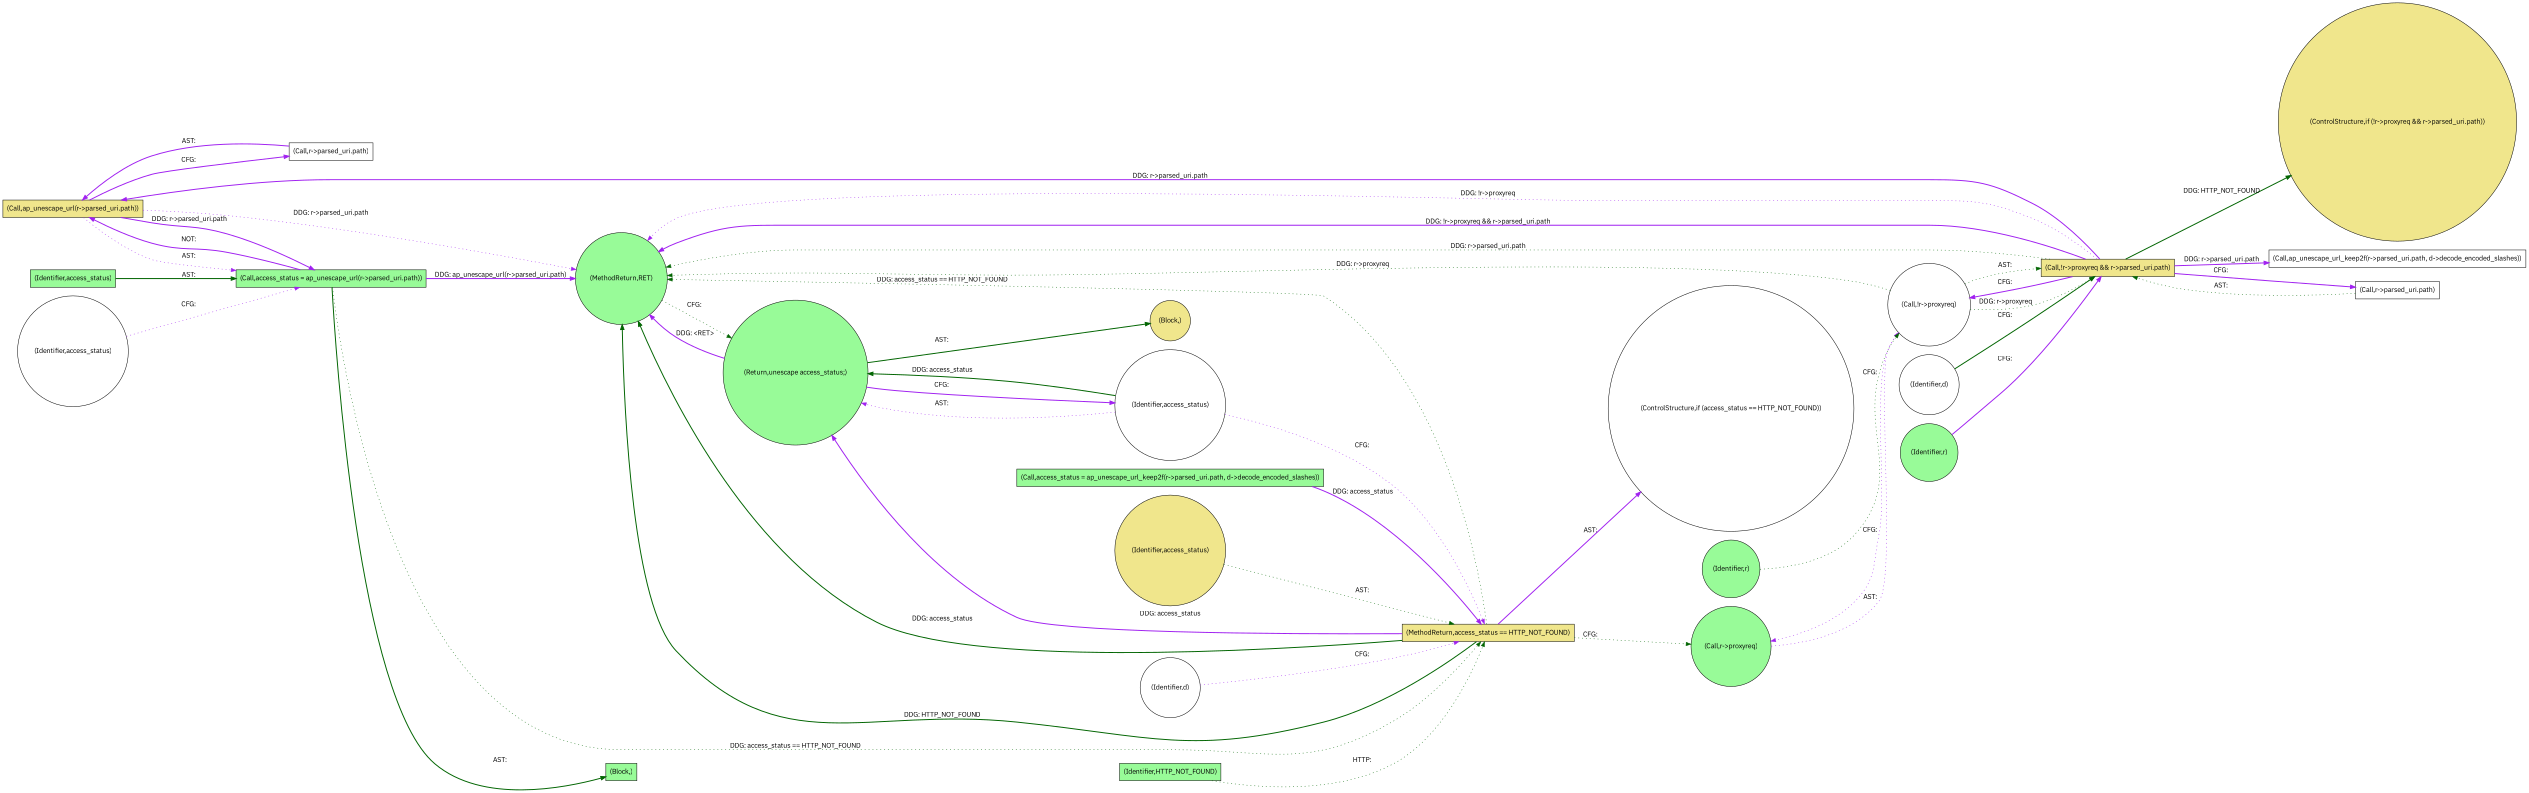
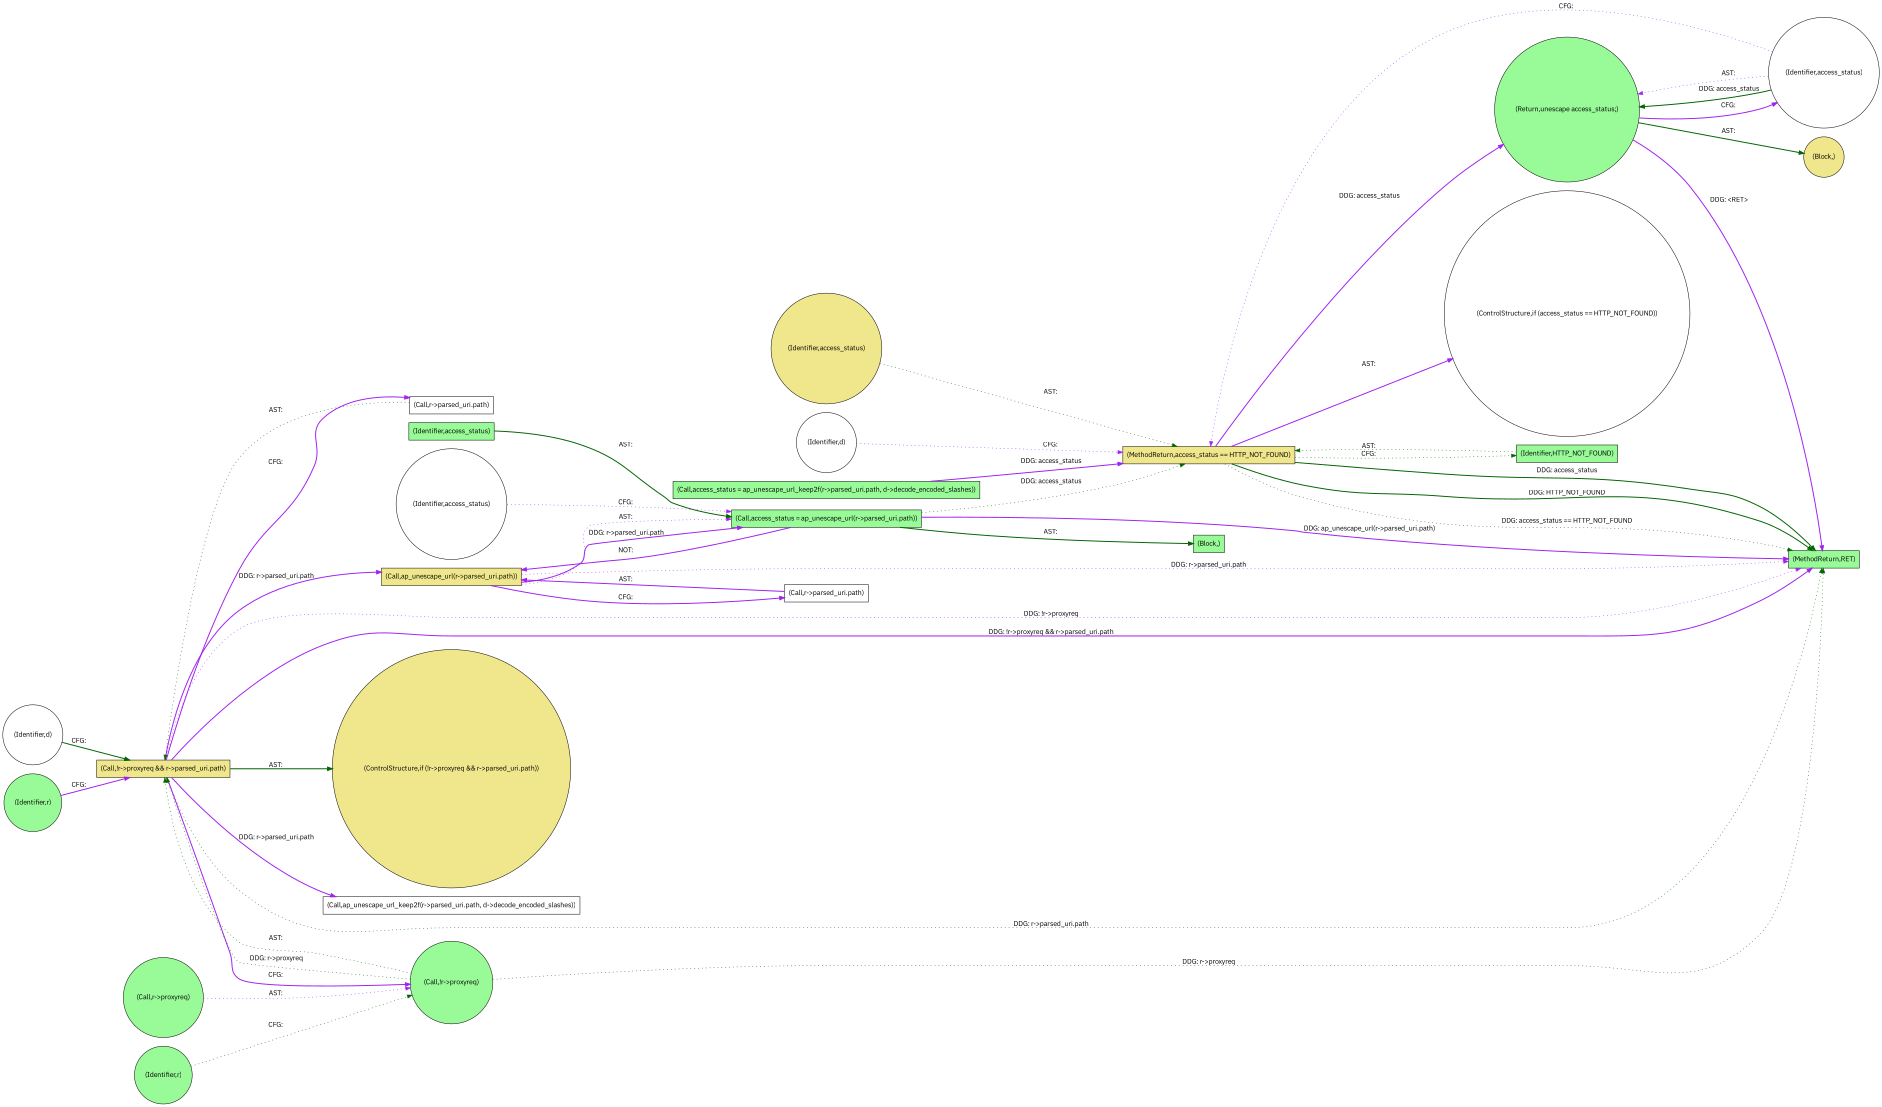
(2222, 191) -> (277, 765)
(621, 279) -> (1824, 559)
(1929, 305) -> (452, 983)
(695, 318) -> none
(1881, 513) -> none
(1630, 641) -> (1403, 458)
(796, 746) -> (1051, 482)
(1363, 760) -> (1370, 446)
